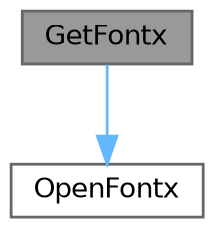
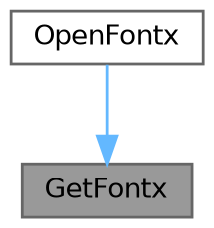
(107, 100) -> (107, 100)
